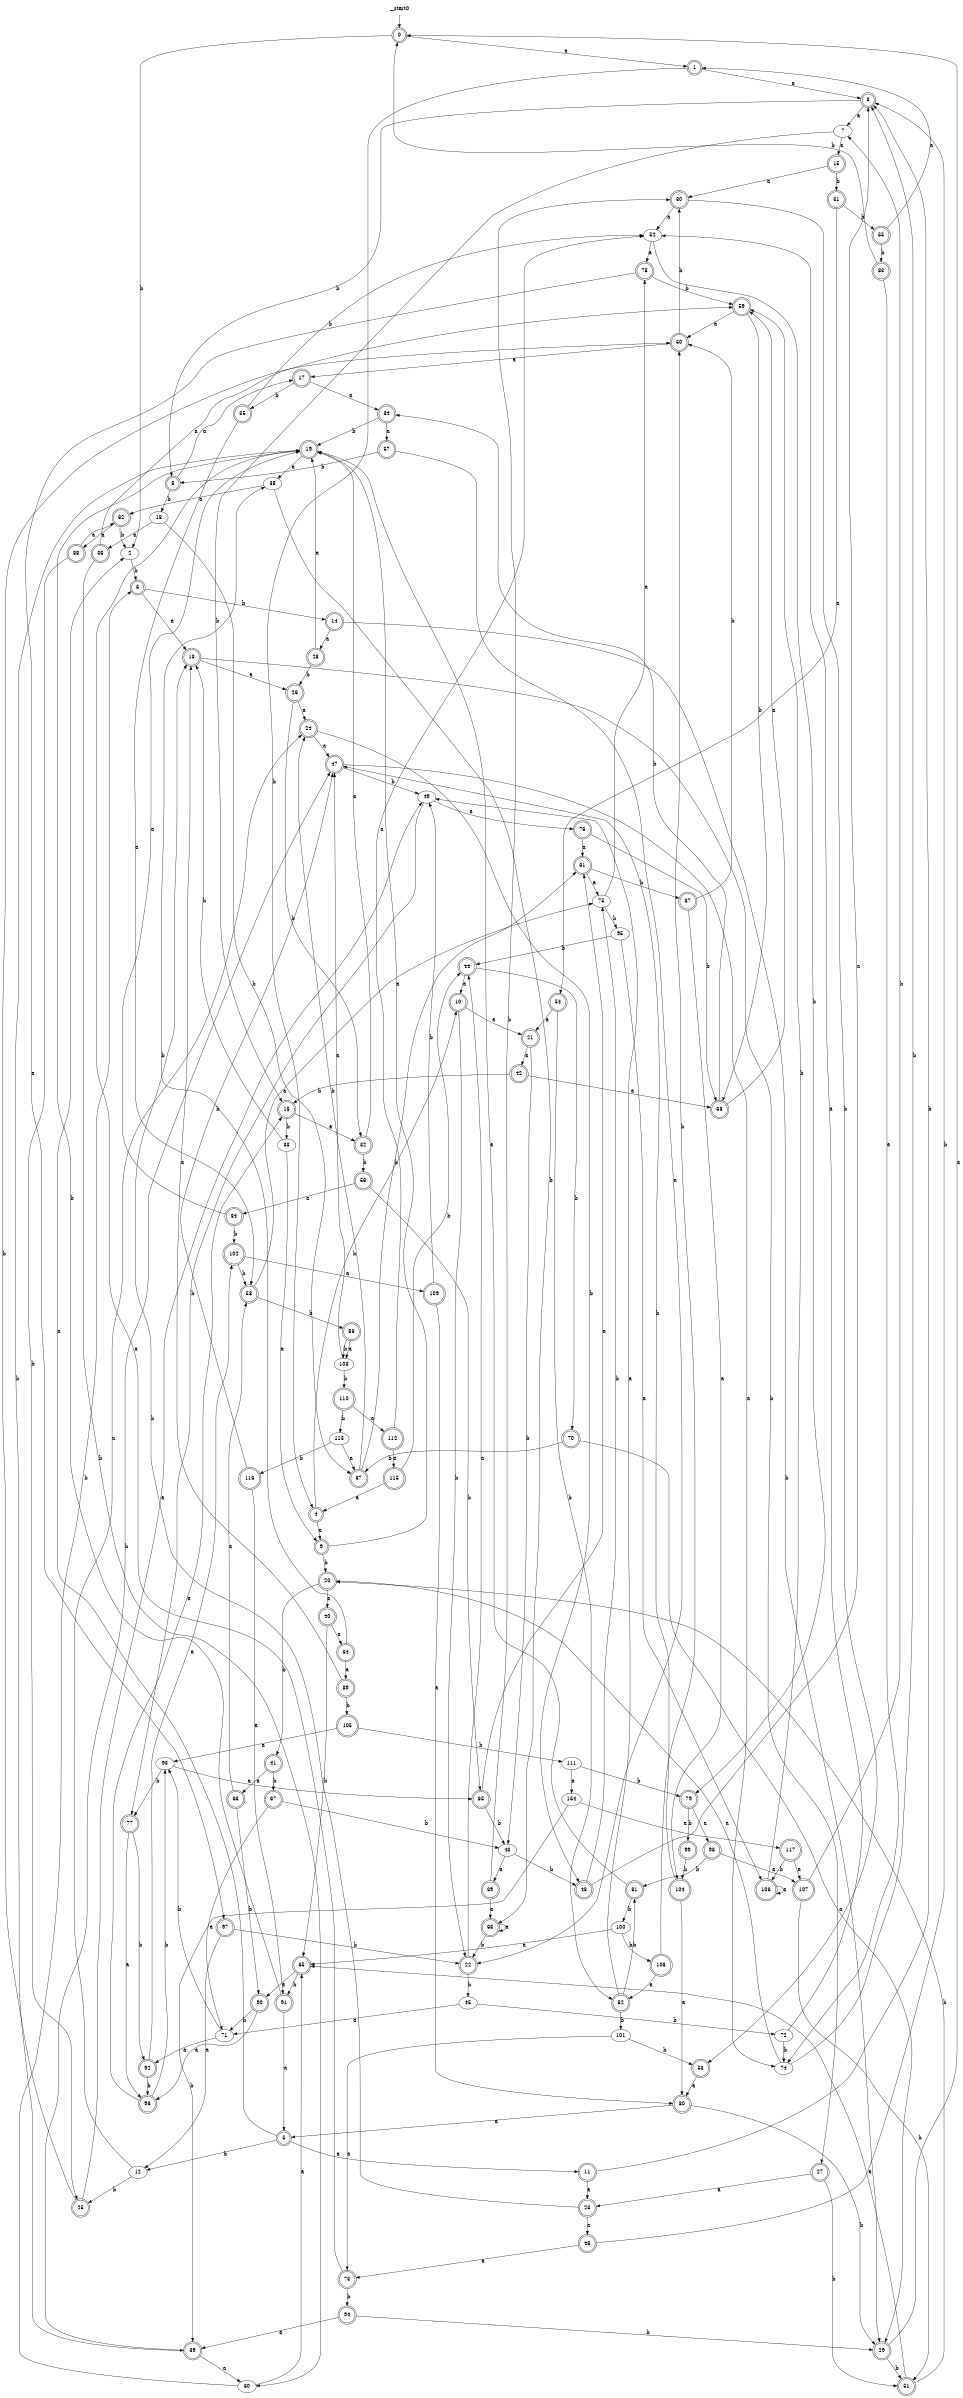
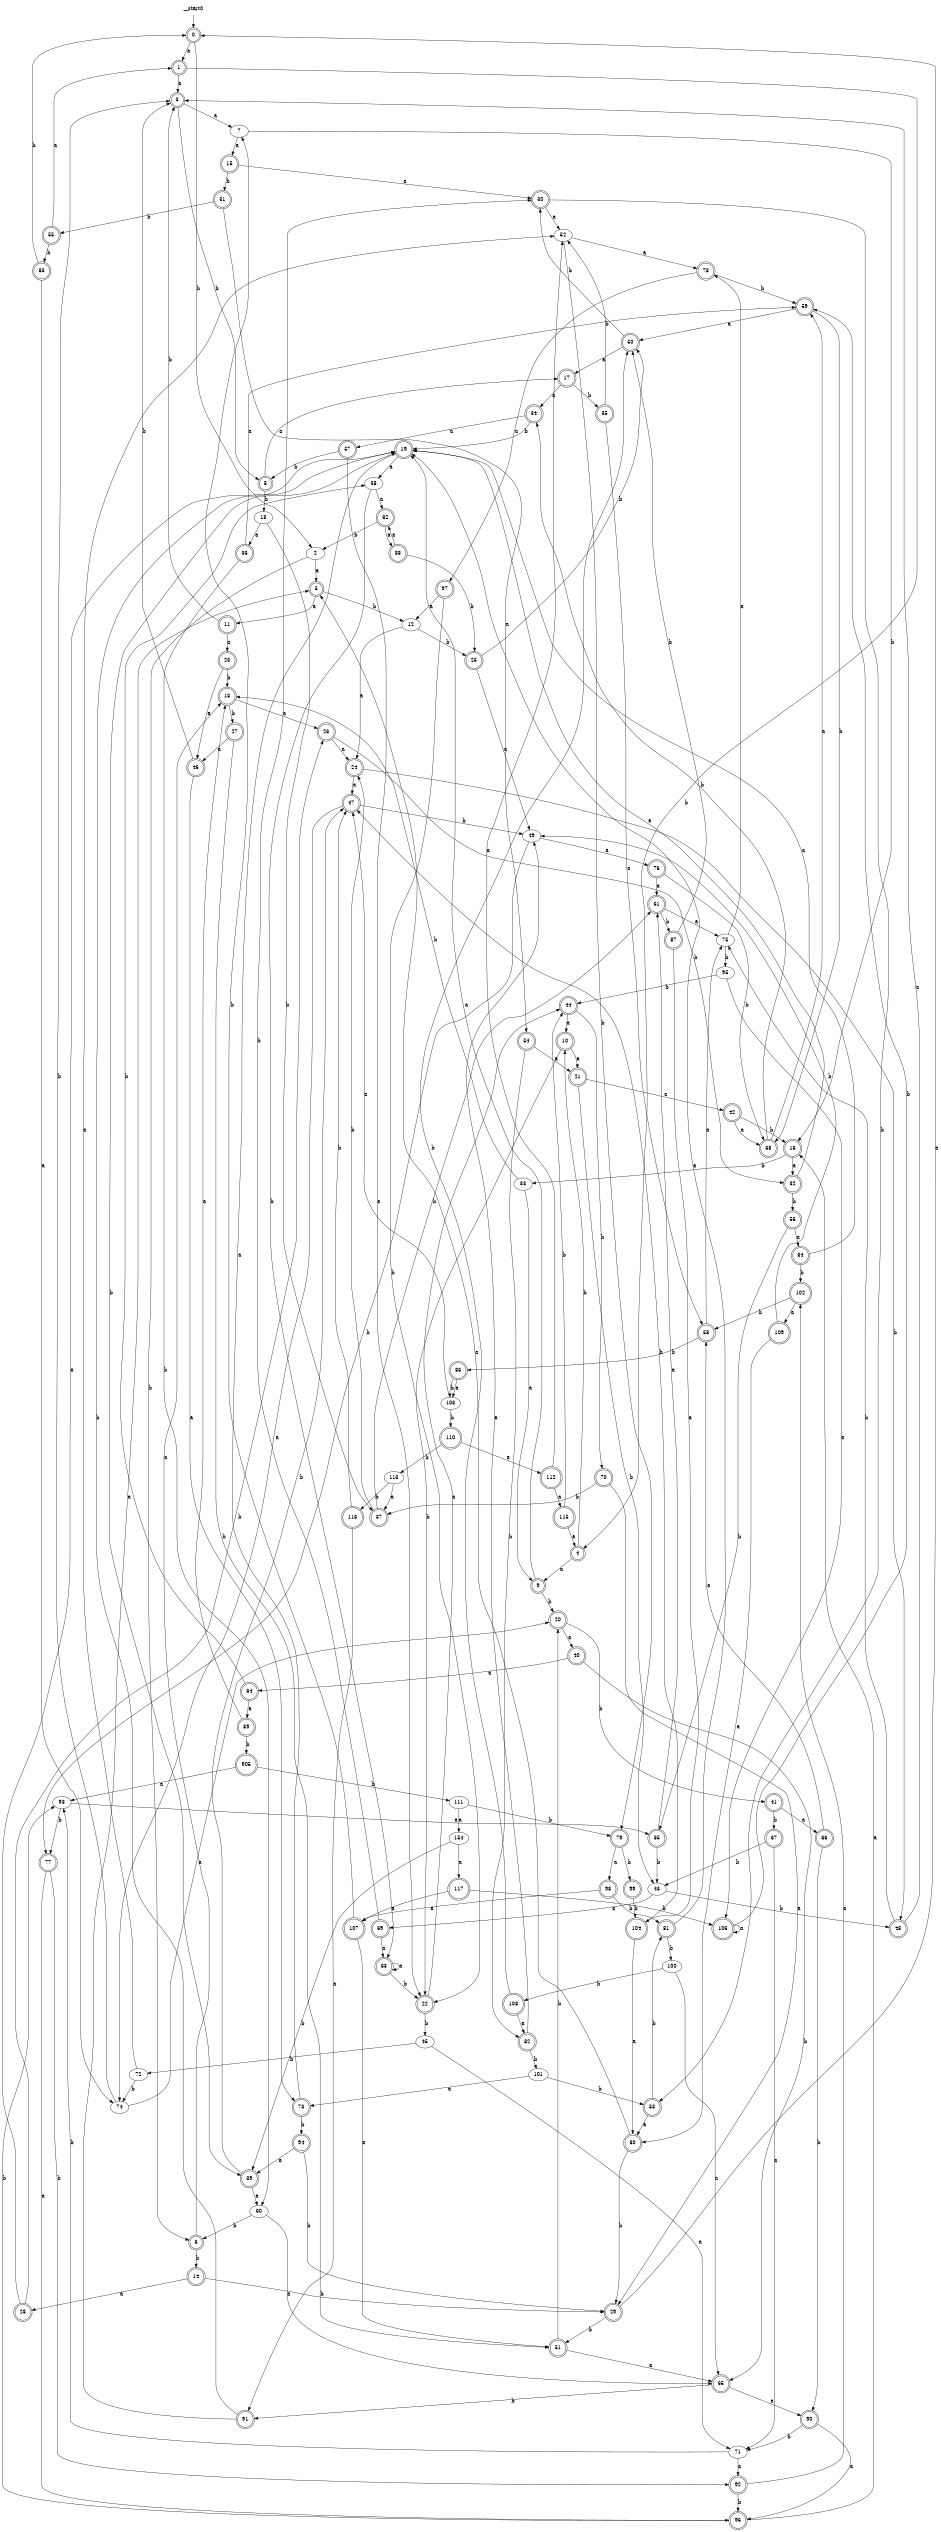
(57, 1373) -> (316, 569)
(347, 1726) -> (246, 1765)
(633, 1947) -> (653, 2018)
(920, 2138) -> (364, 2143)
(705, 2190) -> (217, 749)
